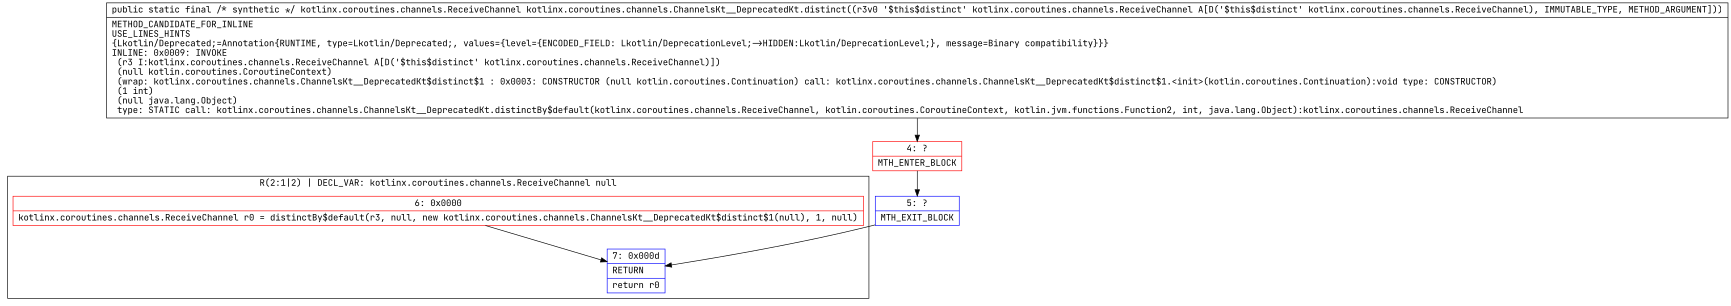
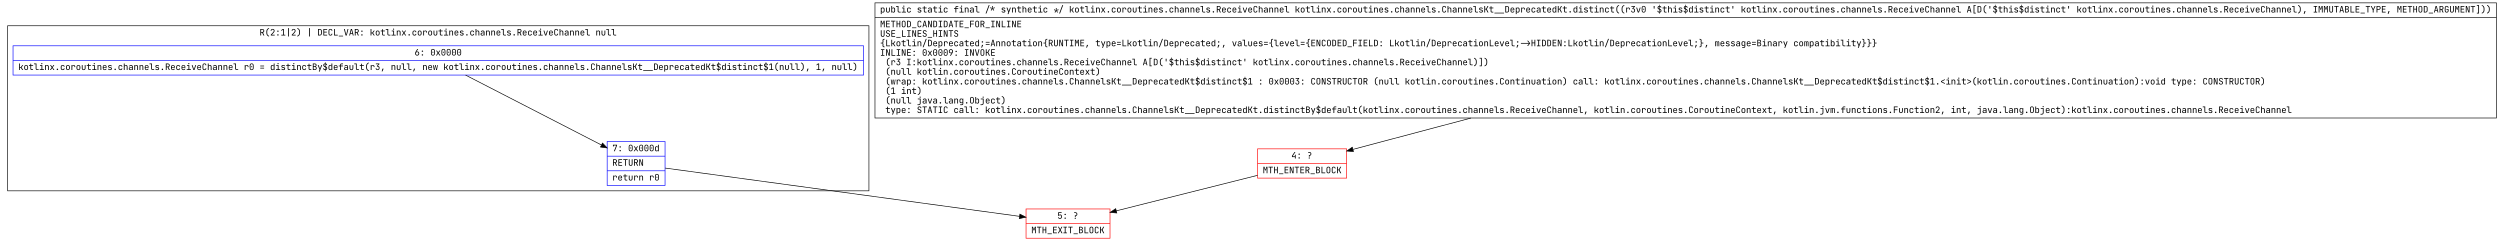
(438, 211) -> (438, 60)
(917, 211) -> (1068, 224)
(774, 247) -> (869, 196)
